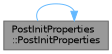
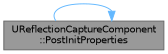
(56, 35) -> (84, 35)
